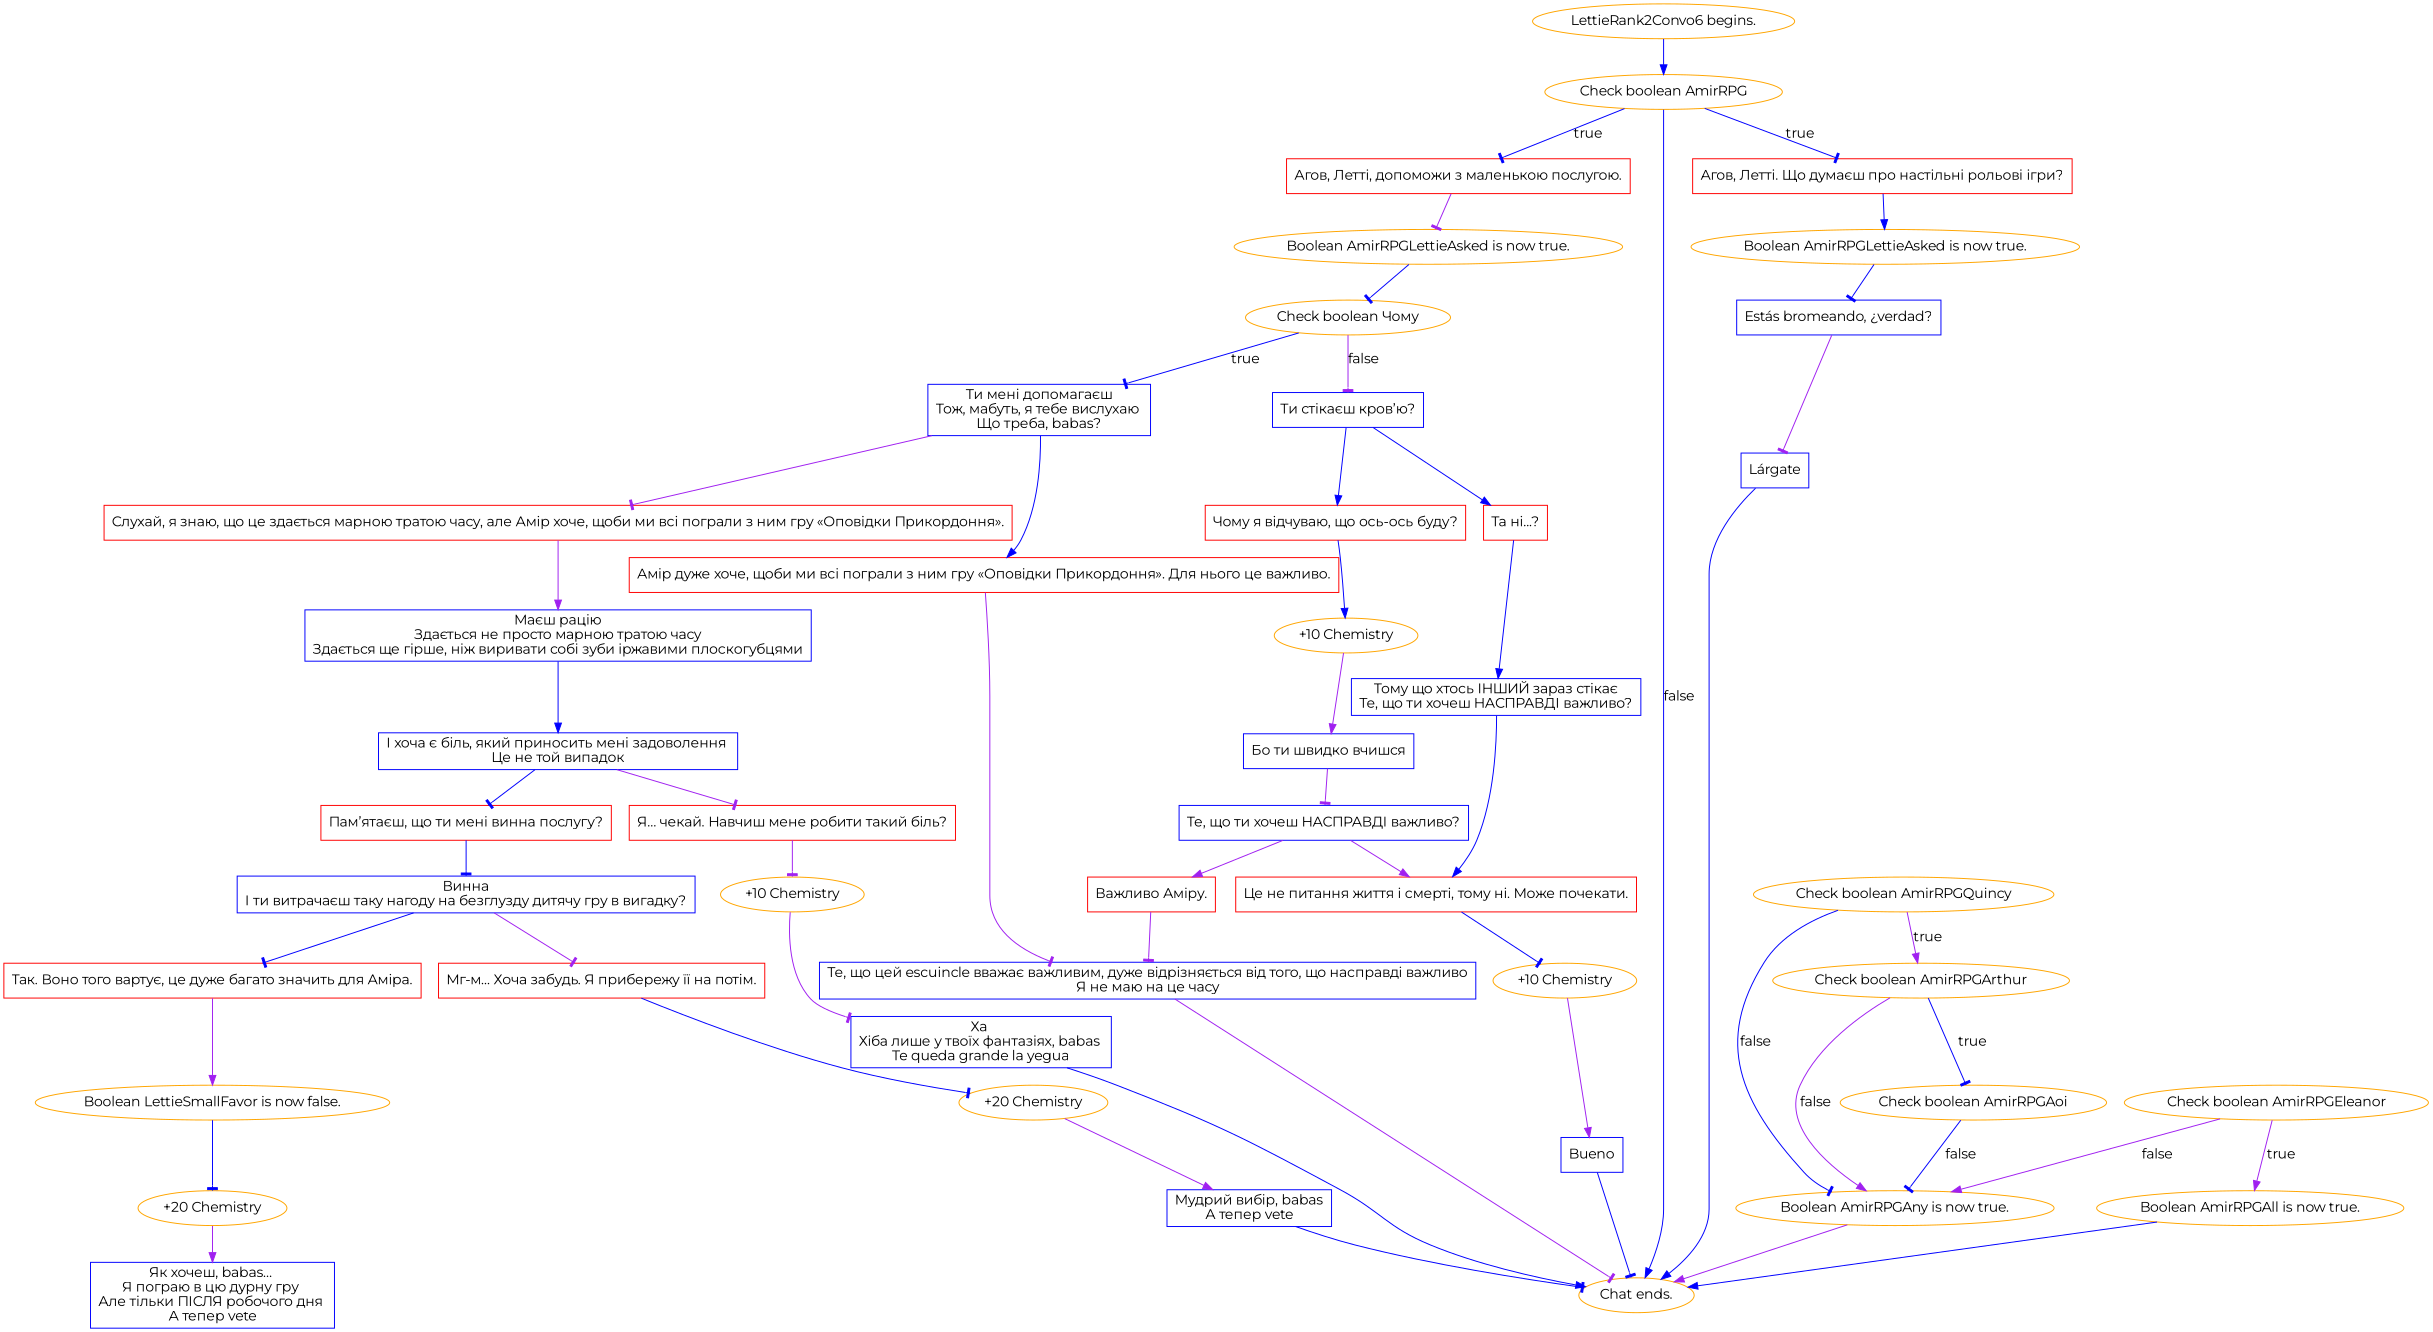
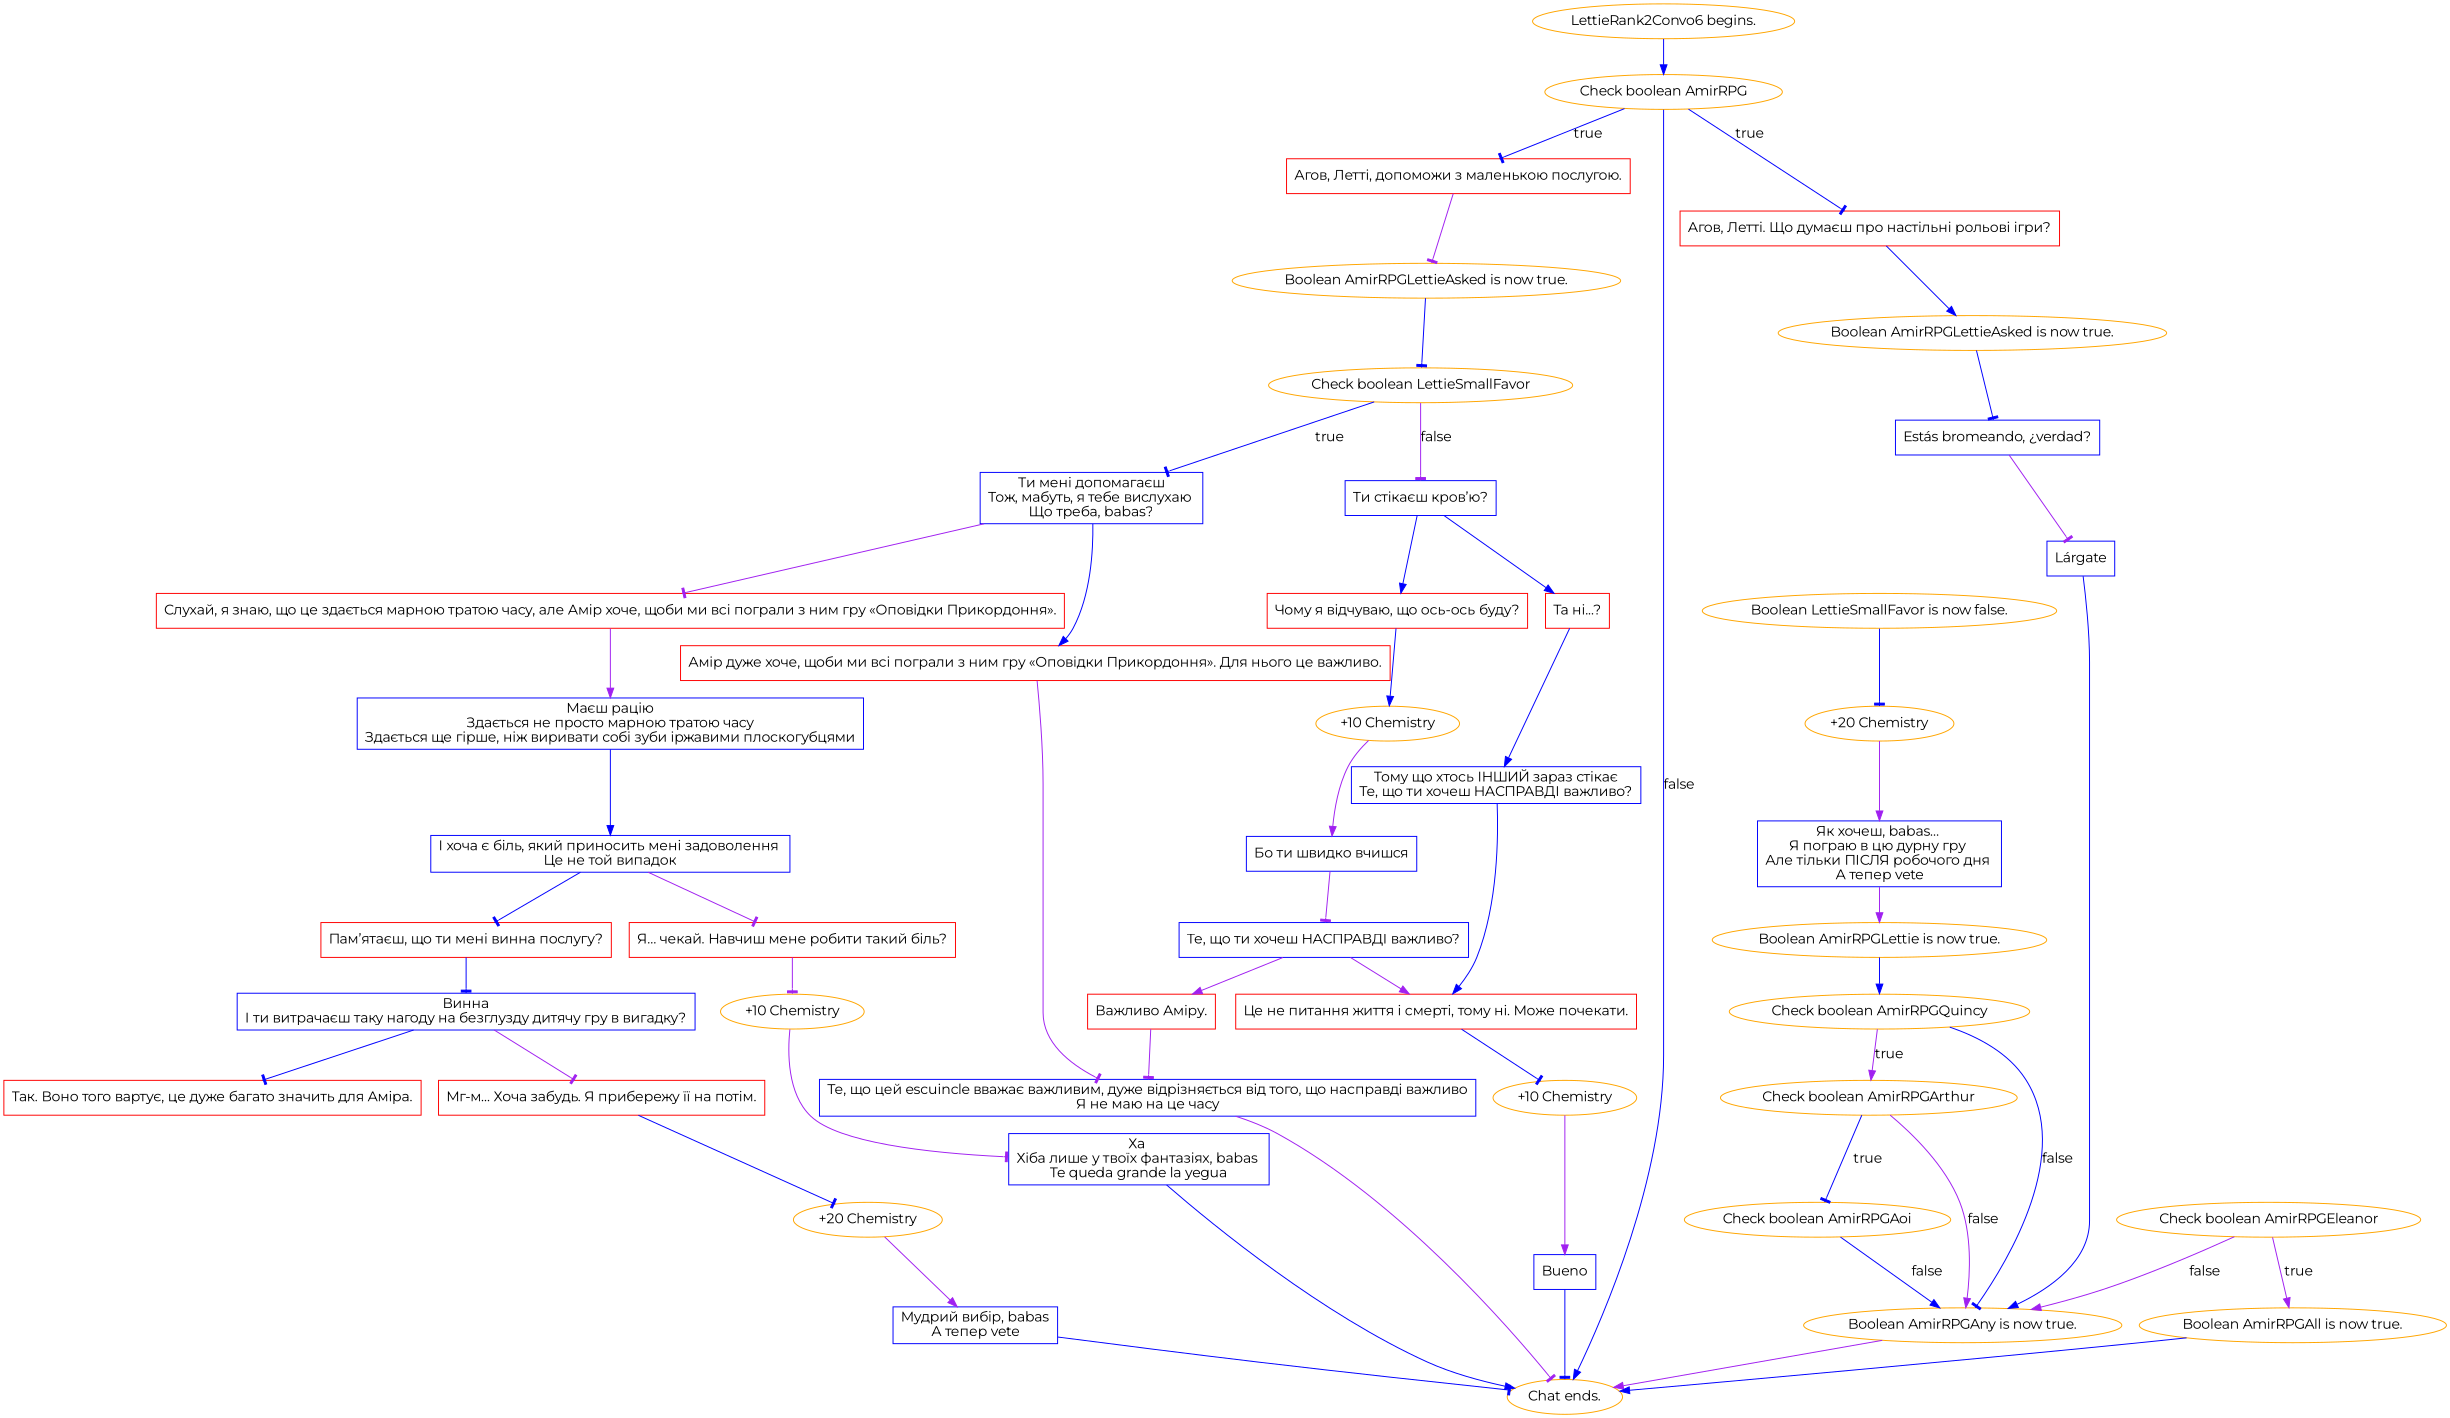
(1348, 318) -> (1421, 385)
(1709, 881) -> (2090, 957)
none -> (1879, 940)
(212, 1037) -> none
(1936, 1153) -> (1886, 1270)
